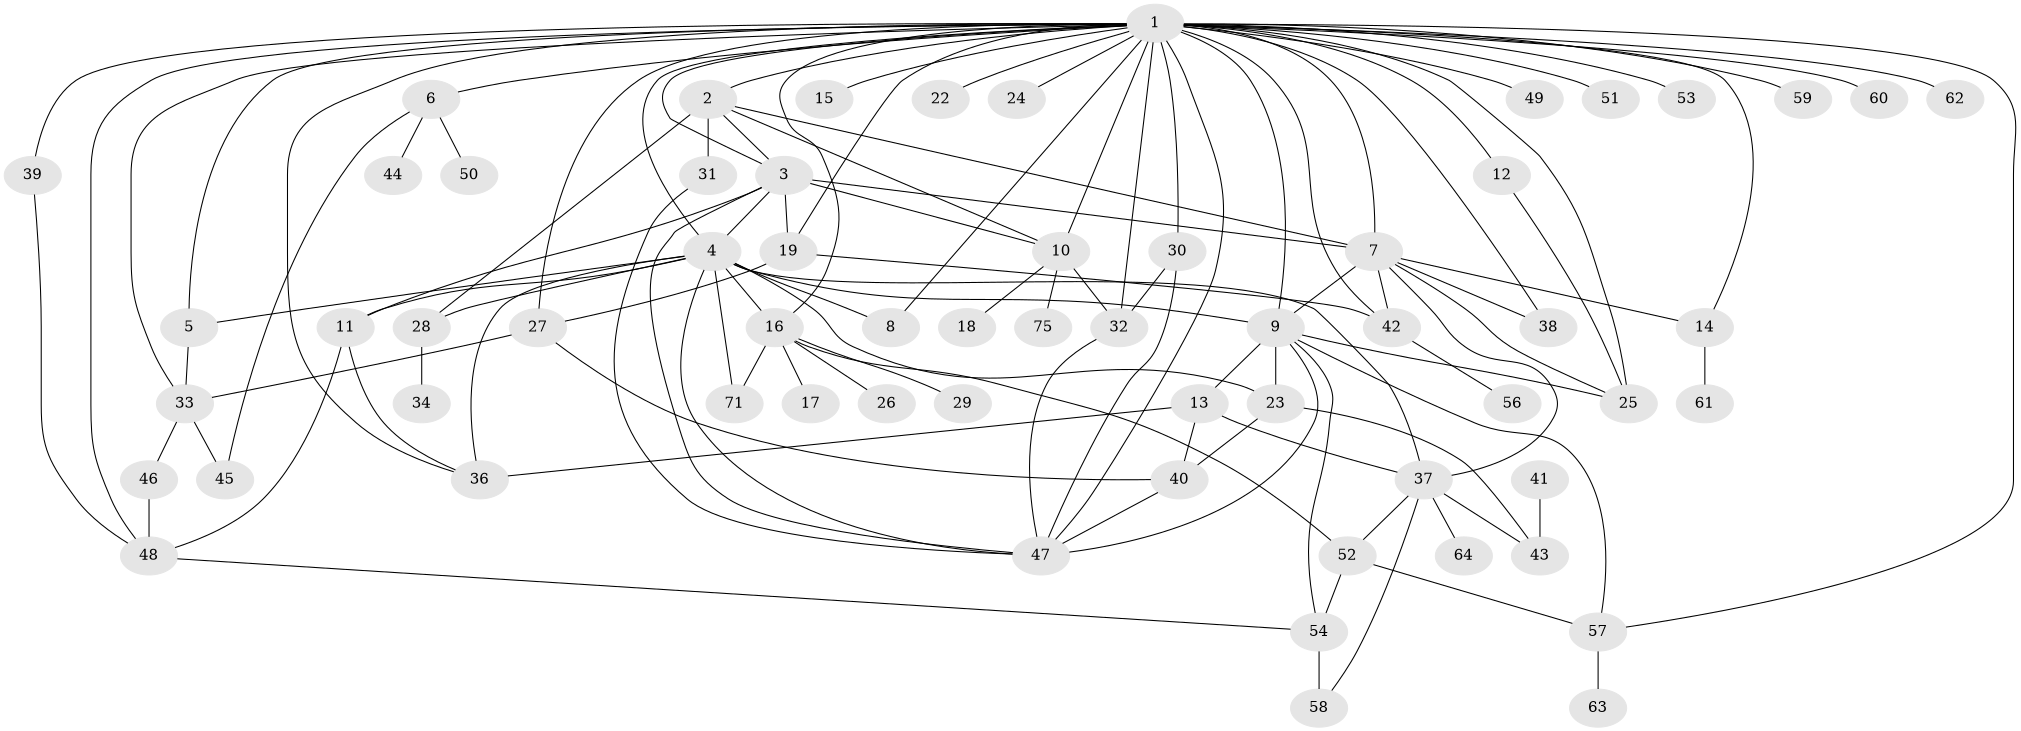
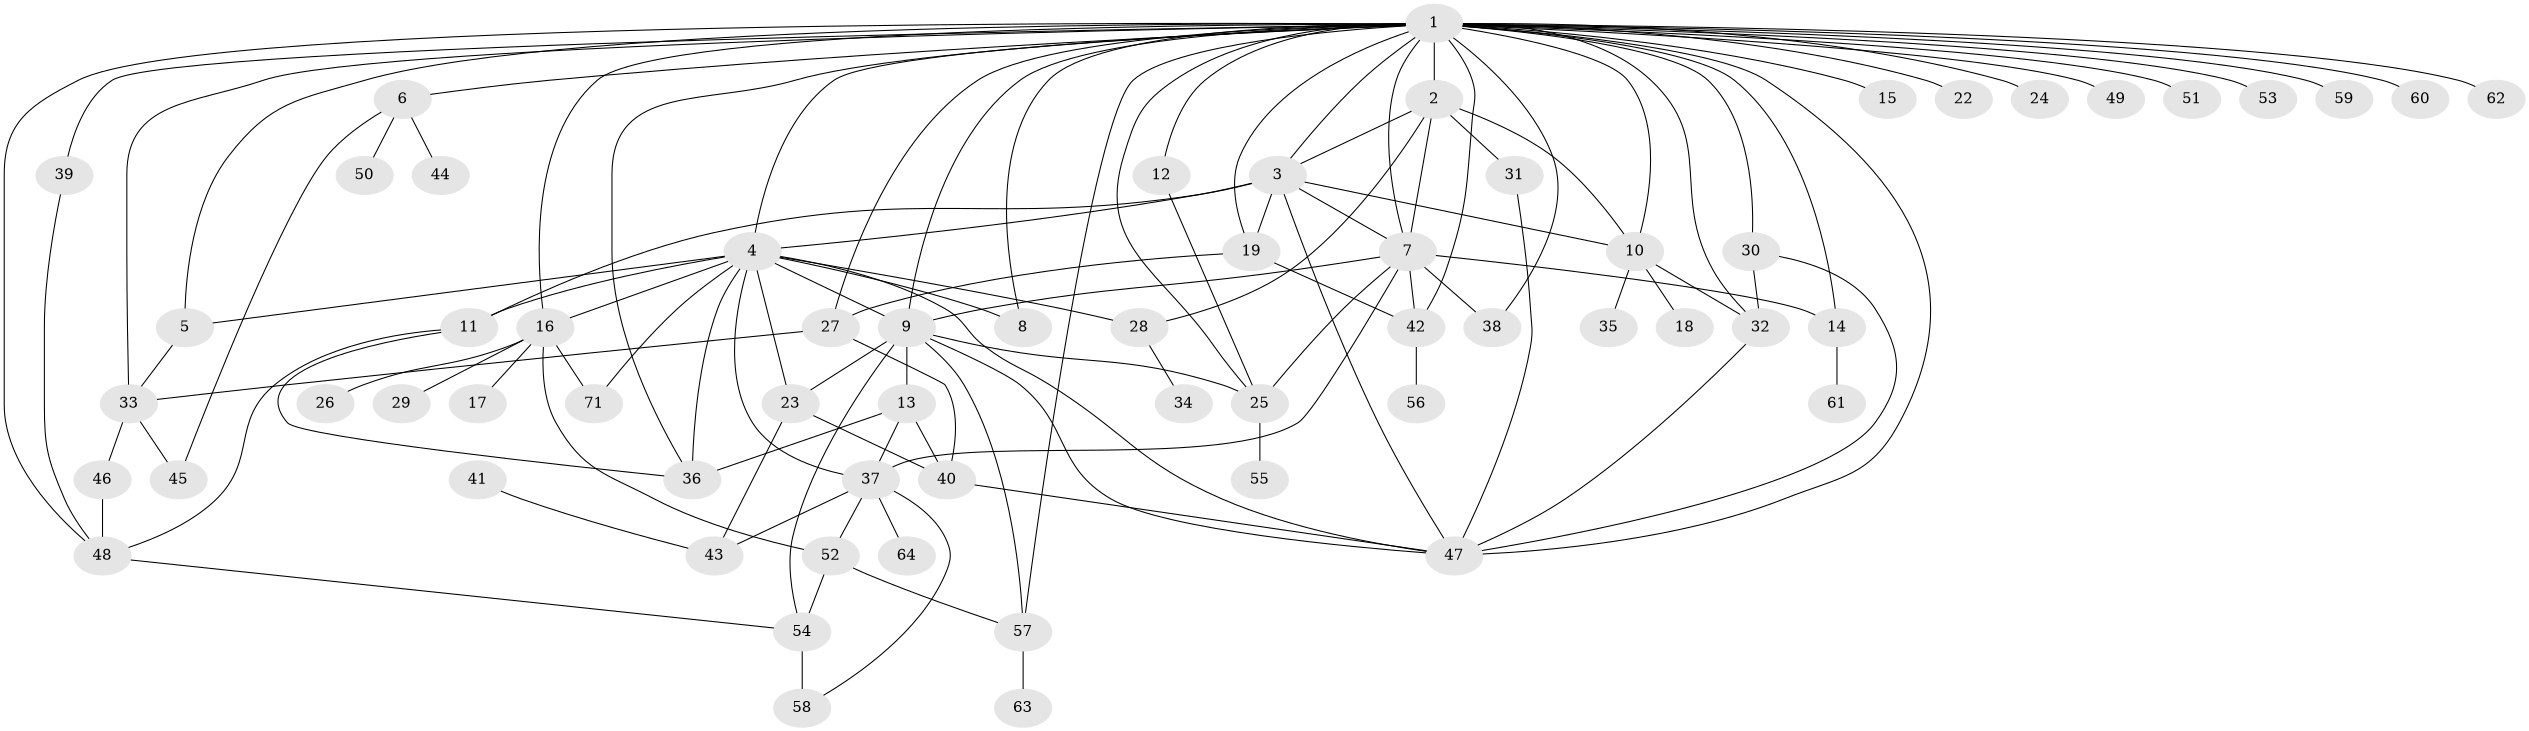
(1043, 328) -> (1609, 328)
none -> (1260, 480)
